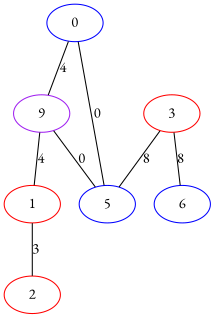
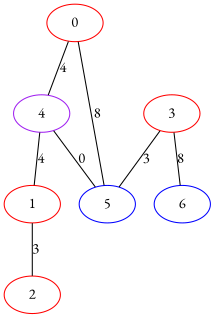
(75, 23) -> (75, 23)
(42, 114) -> (42, 114)
(97, 114) -> (97, 114)
(146, 159) -> (146, 159)
